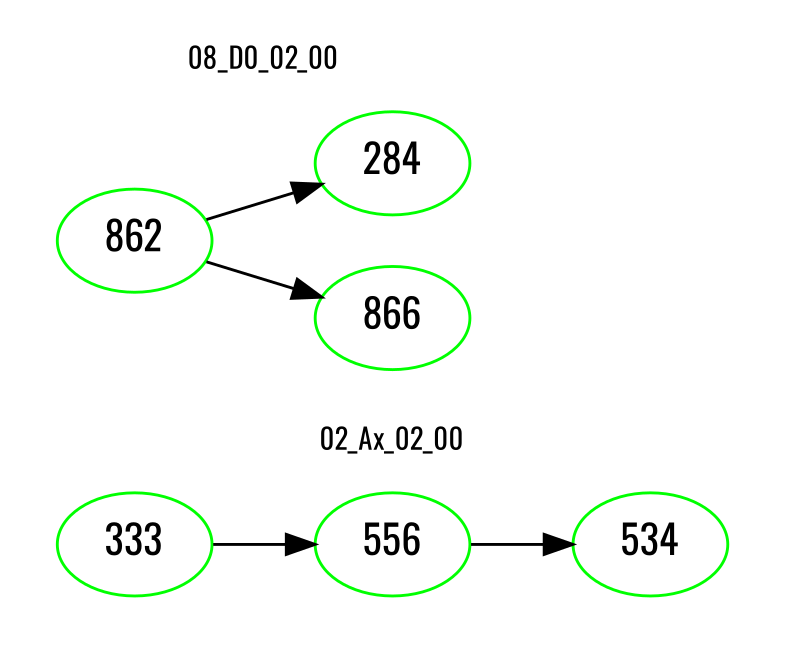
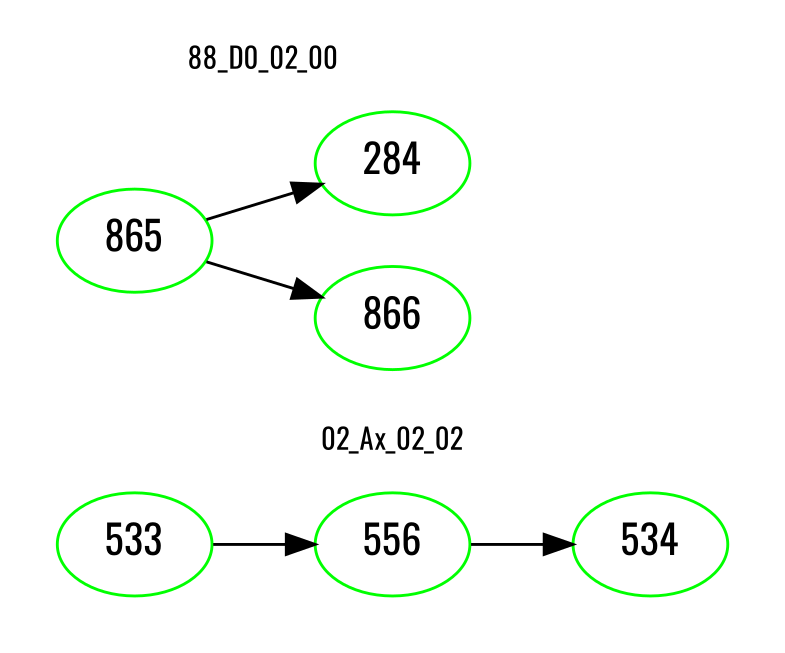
(264, 62) -> (264, 62)
(135, 241) -> (135, 241)
(393, 443) -> (393, 443)
(135, 544) -> (135, 544)
